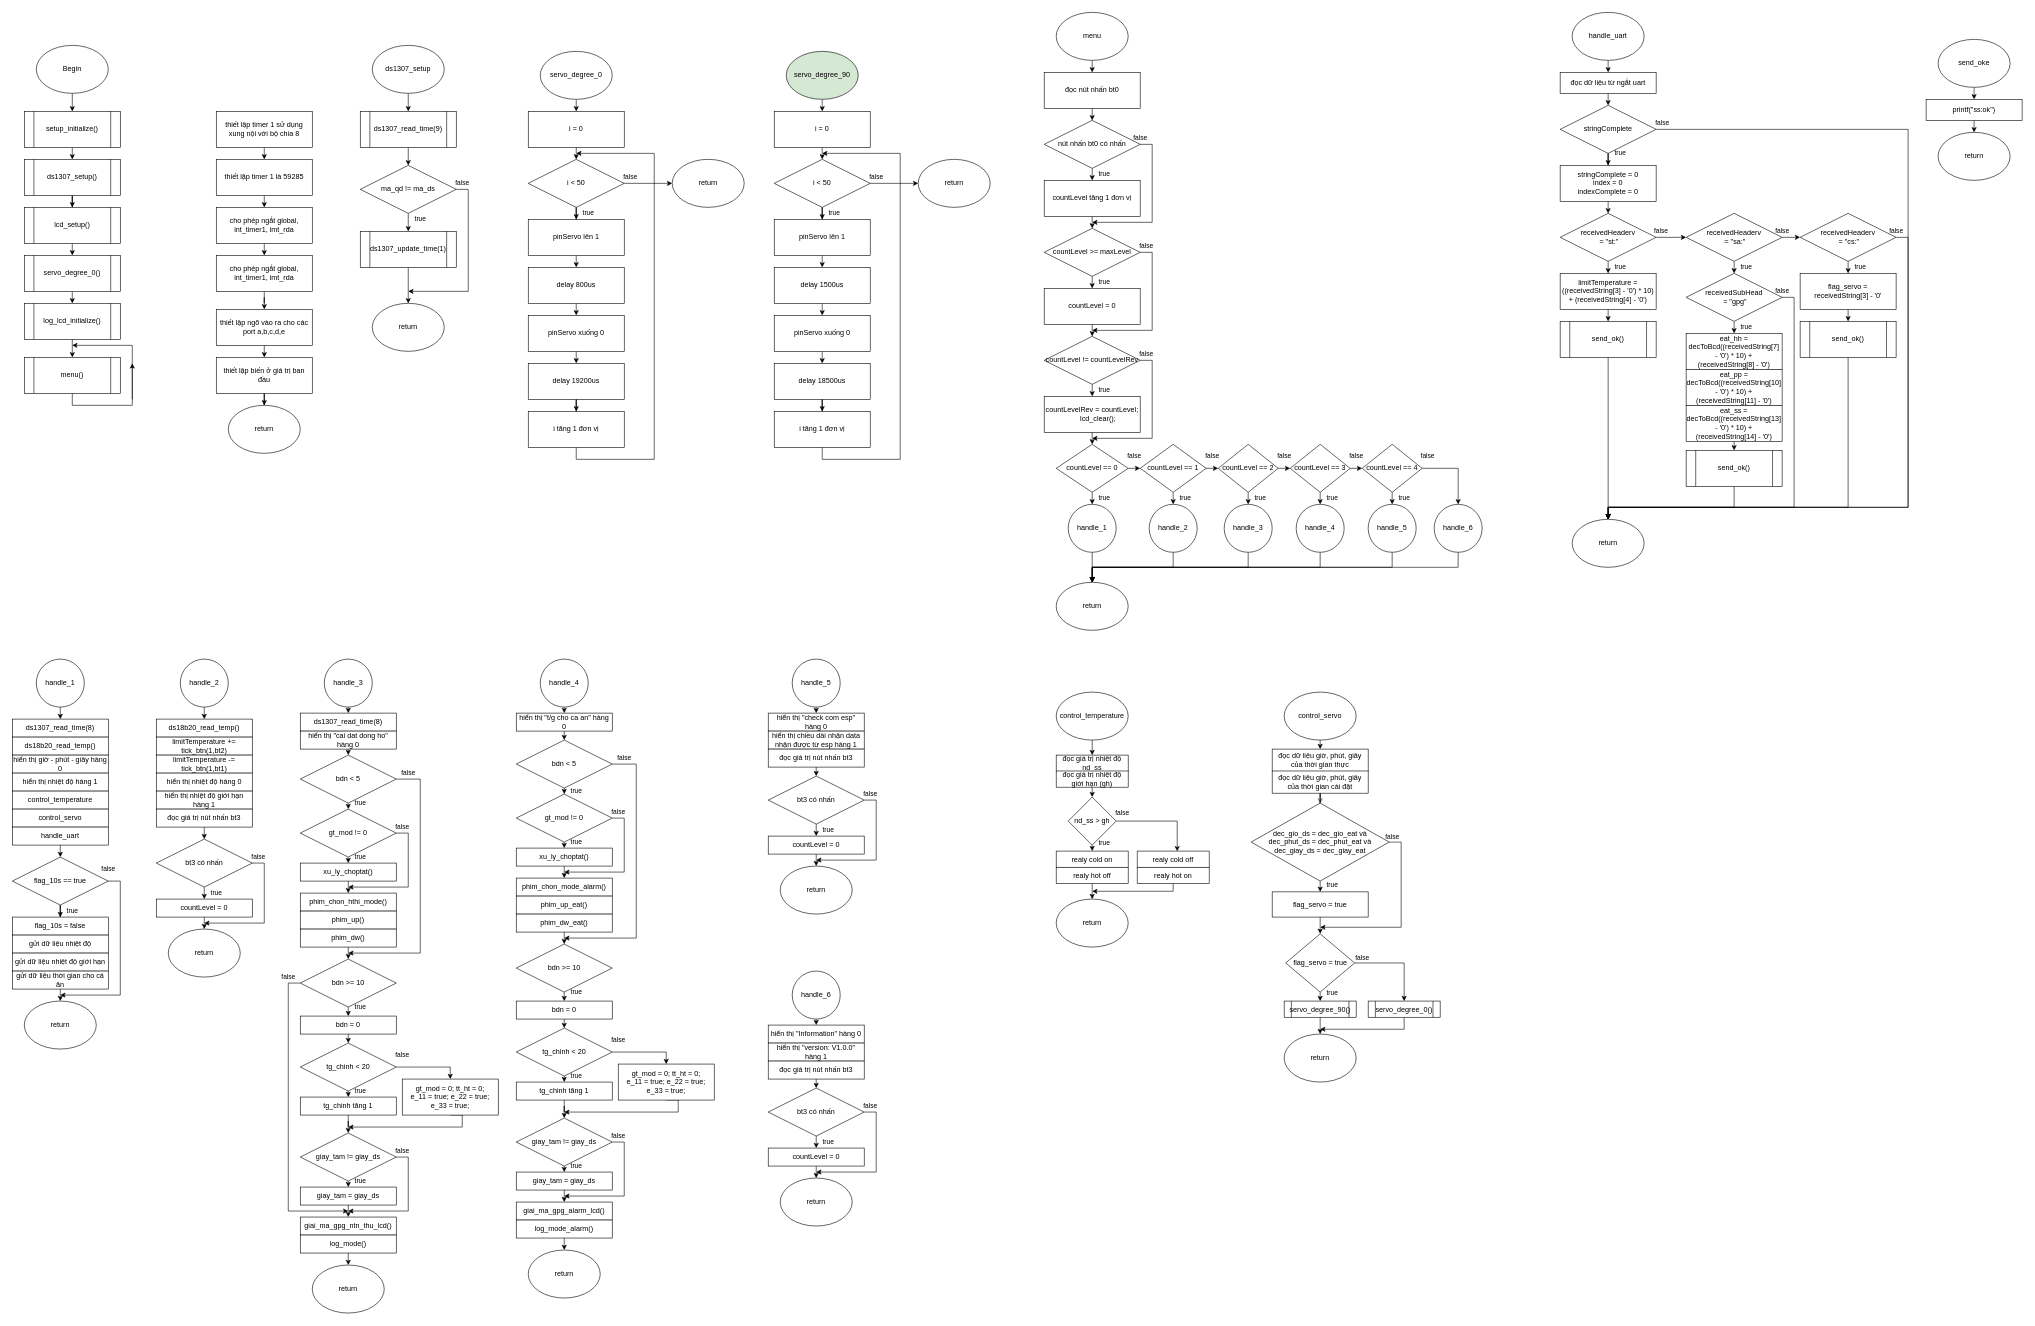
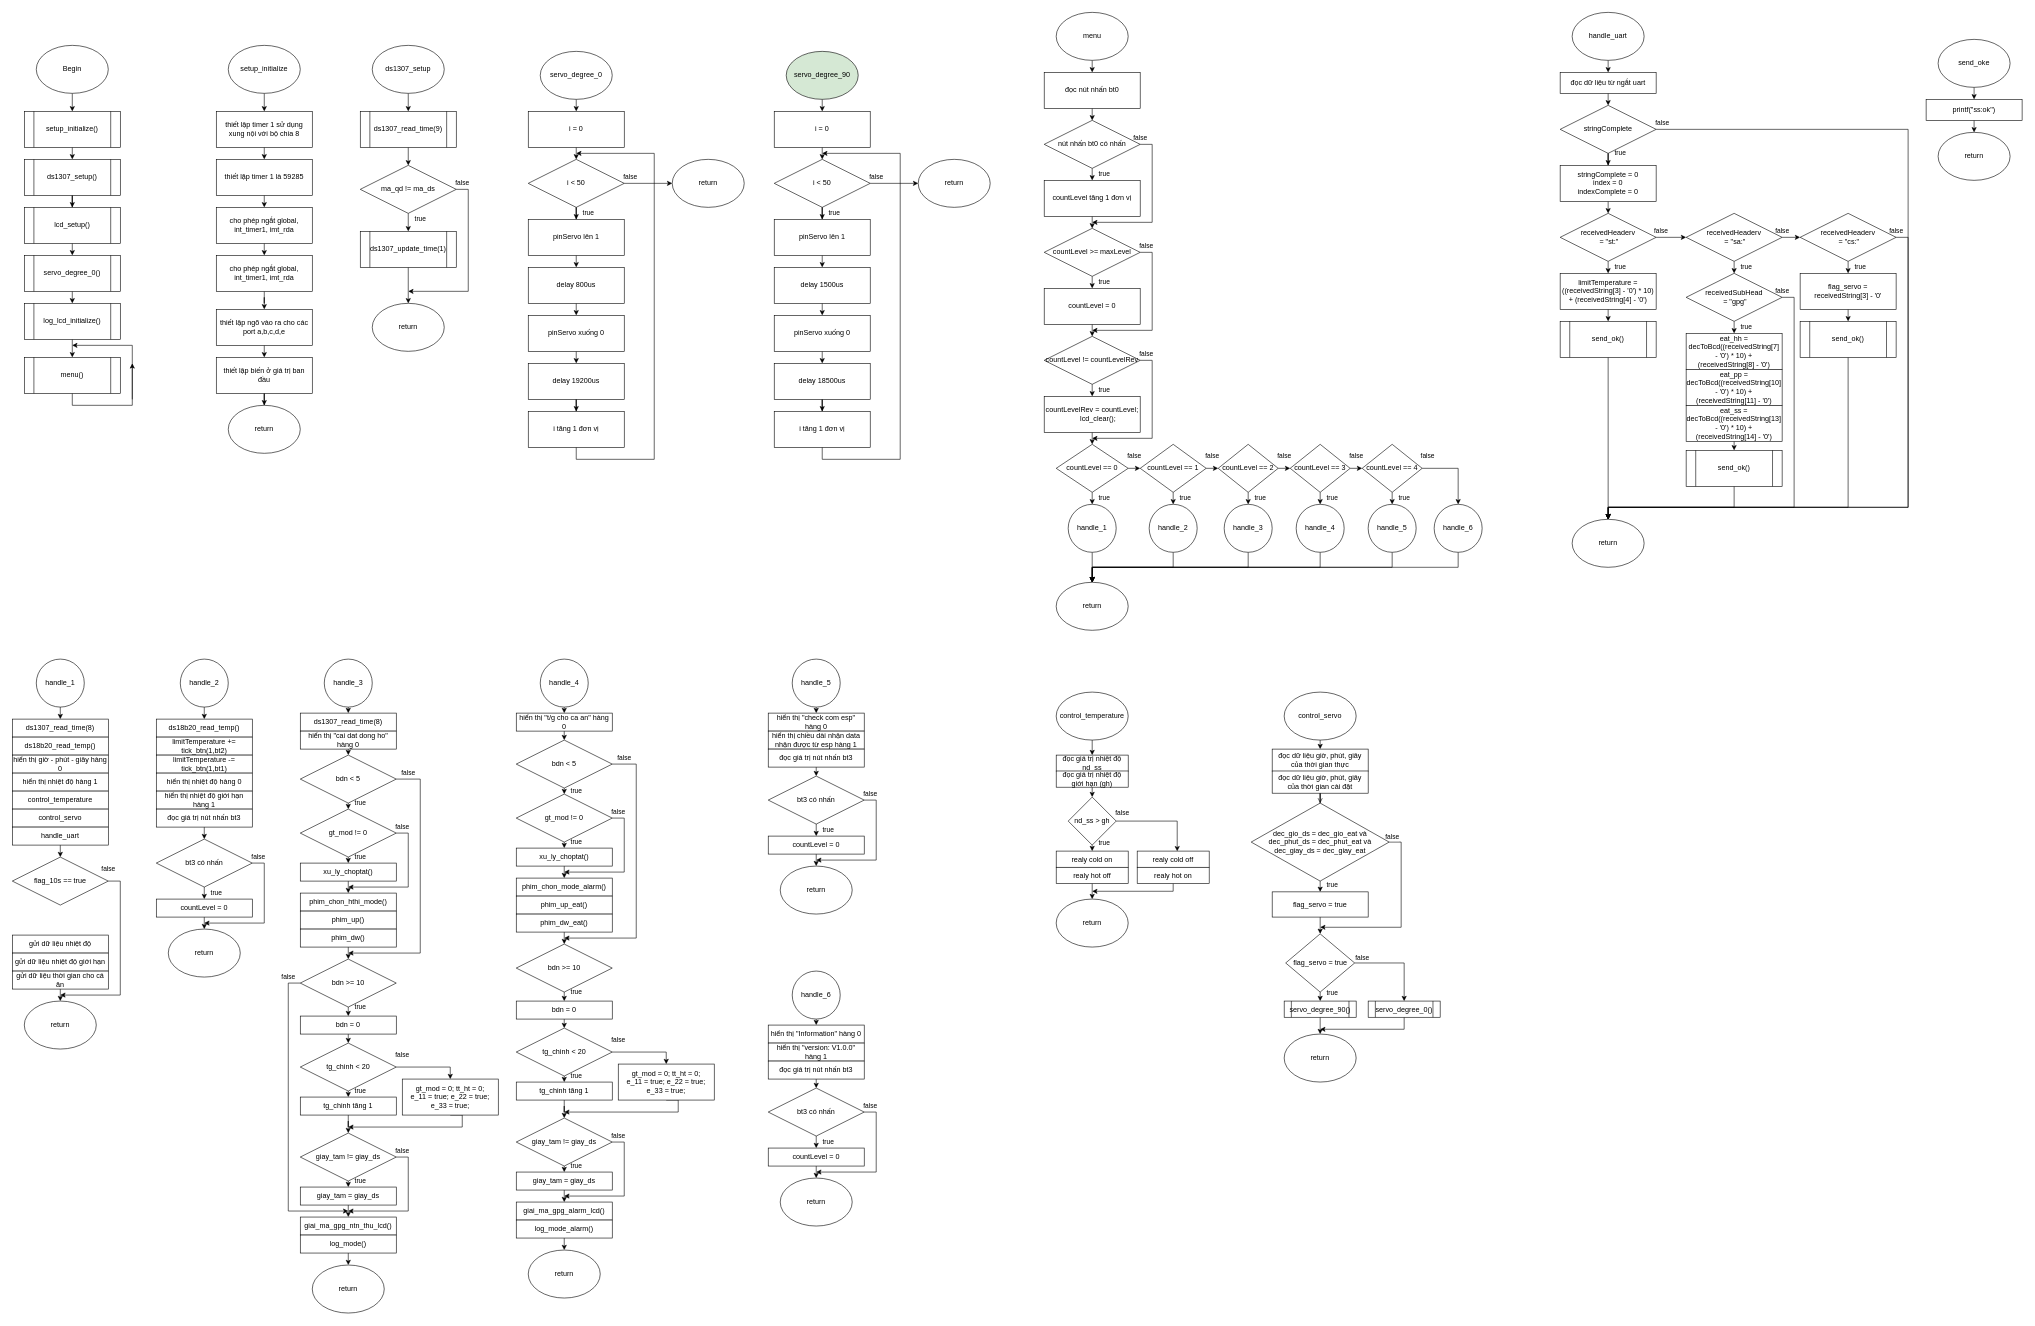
none -> (264, 69)
none -> (264, 105)
(60, 913) -> none
(60, 926) -> none
